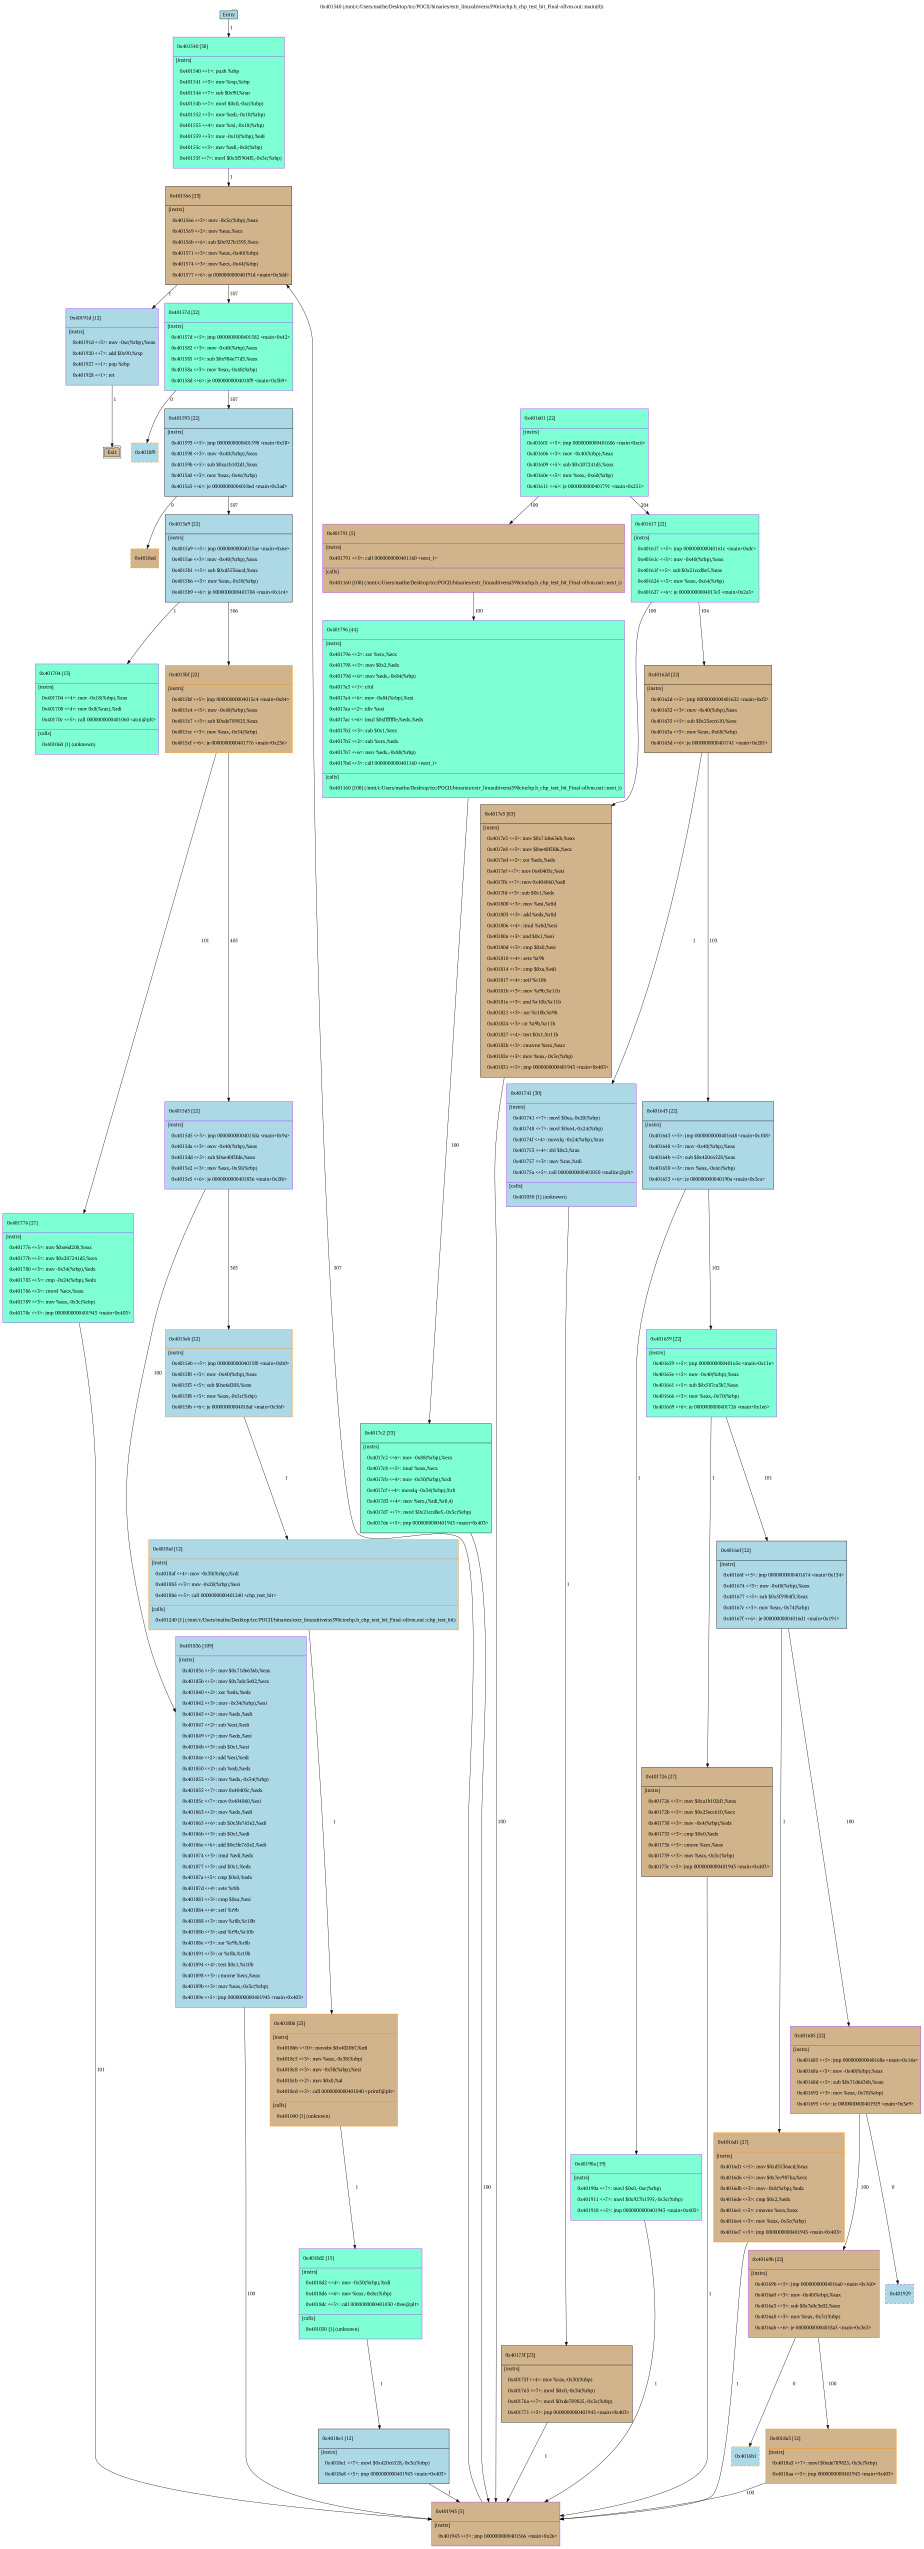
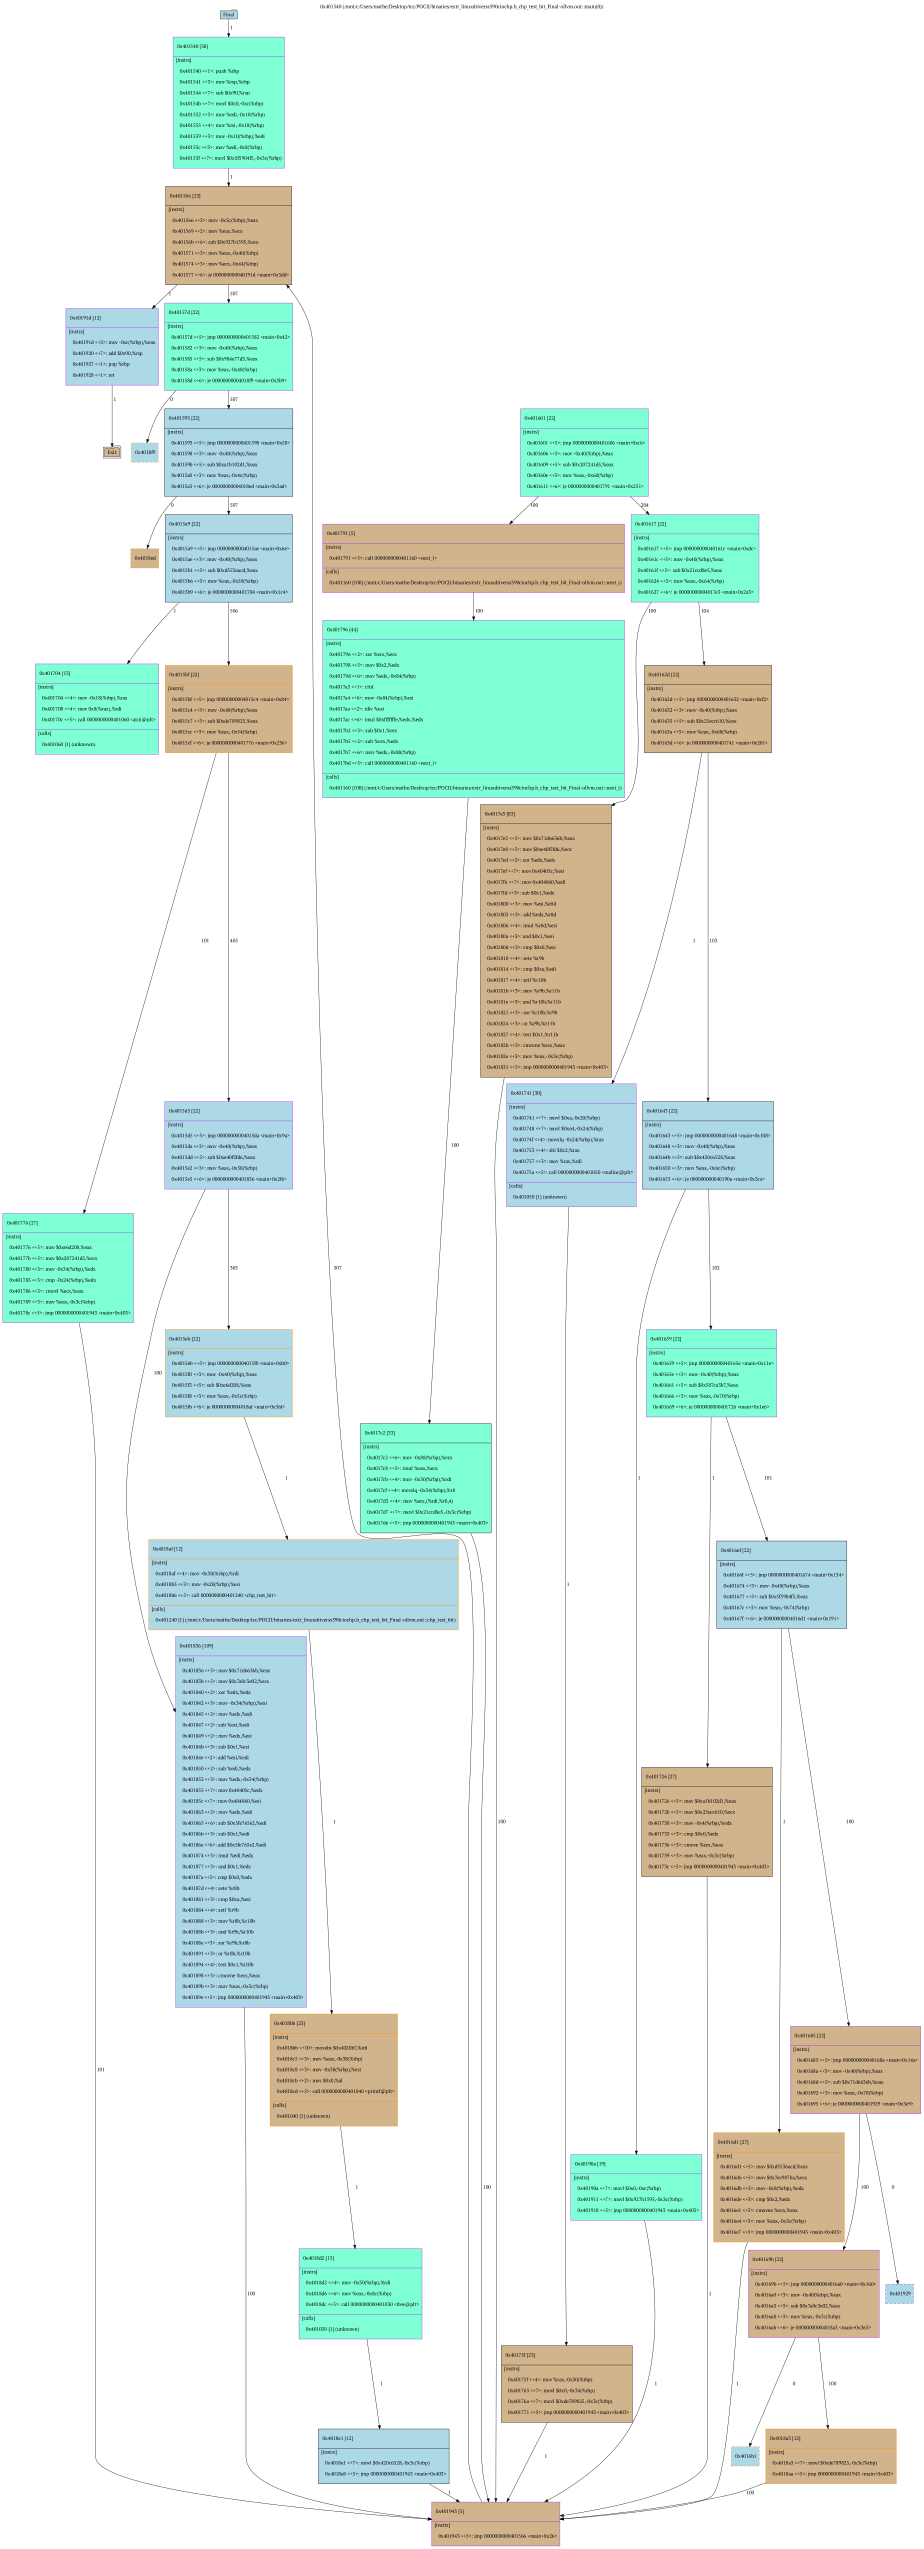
(229, 15) -> (229, 15)
